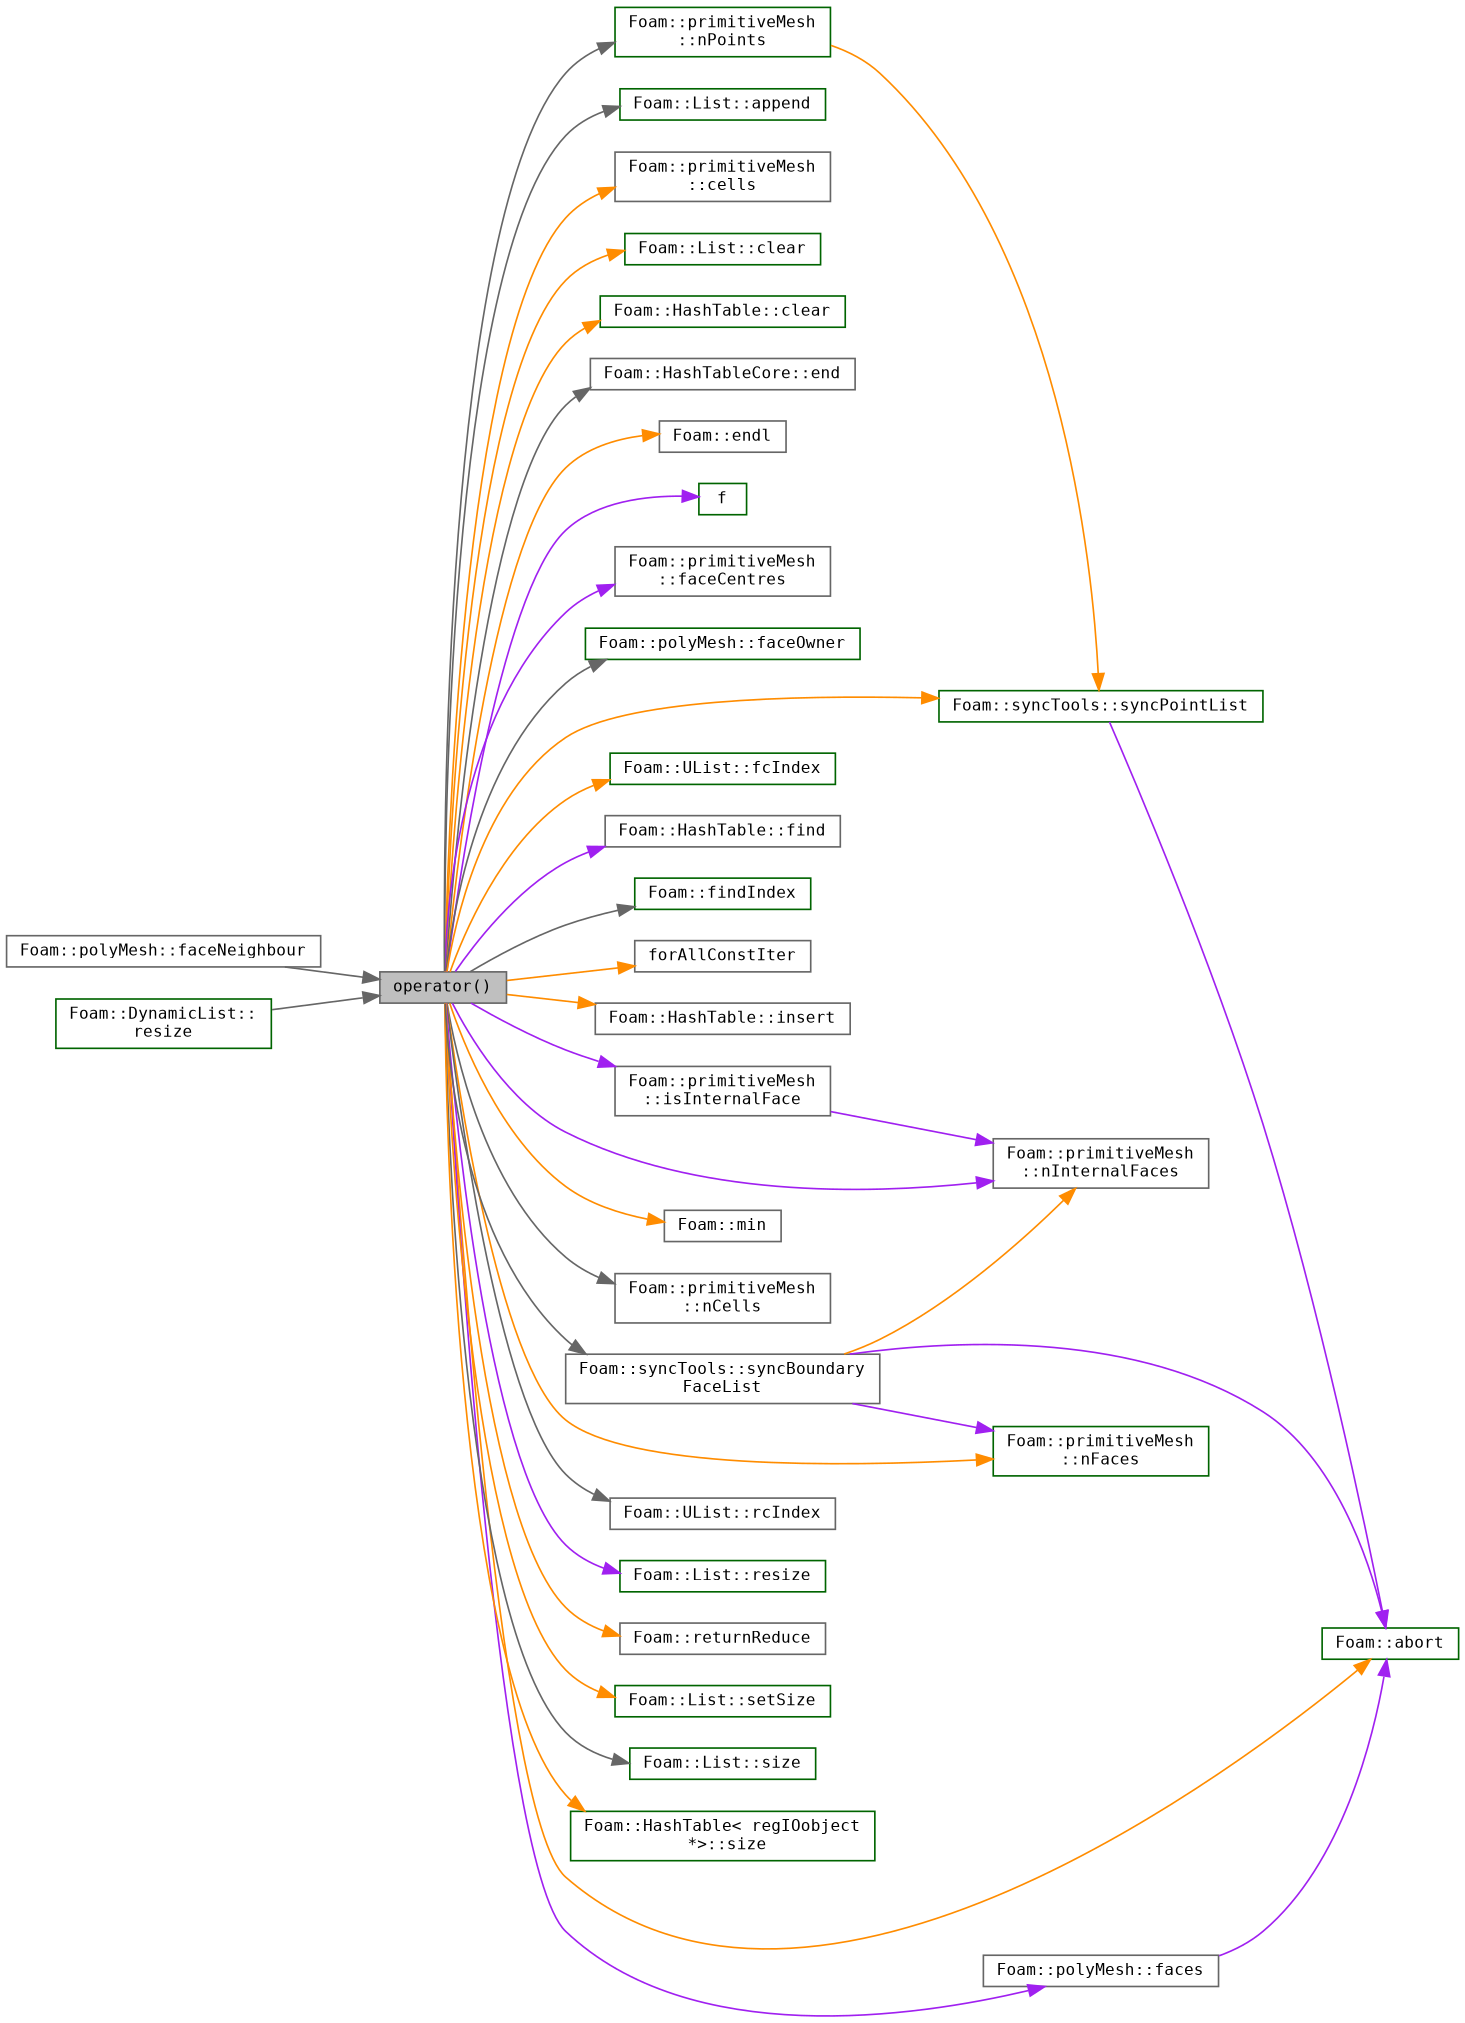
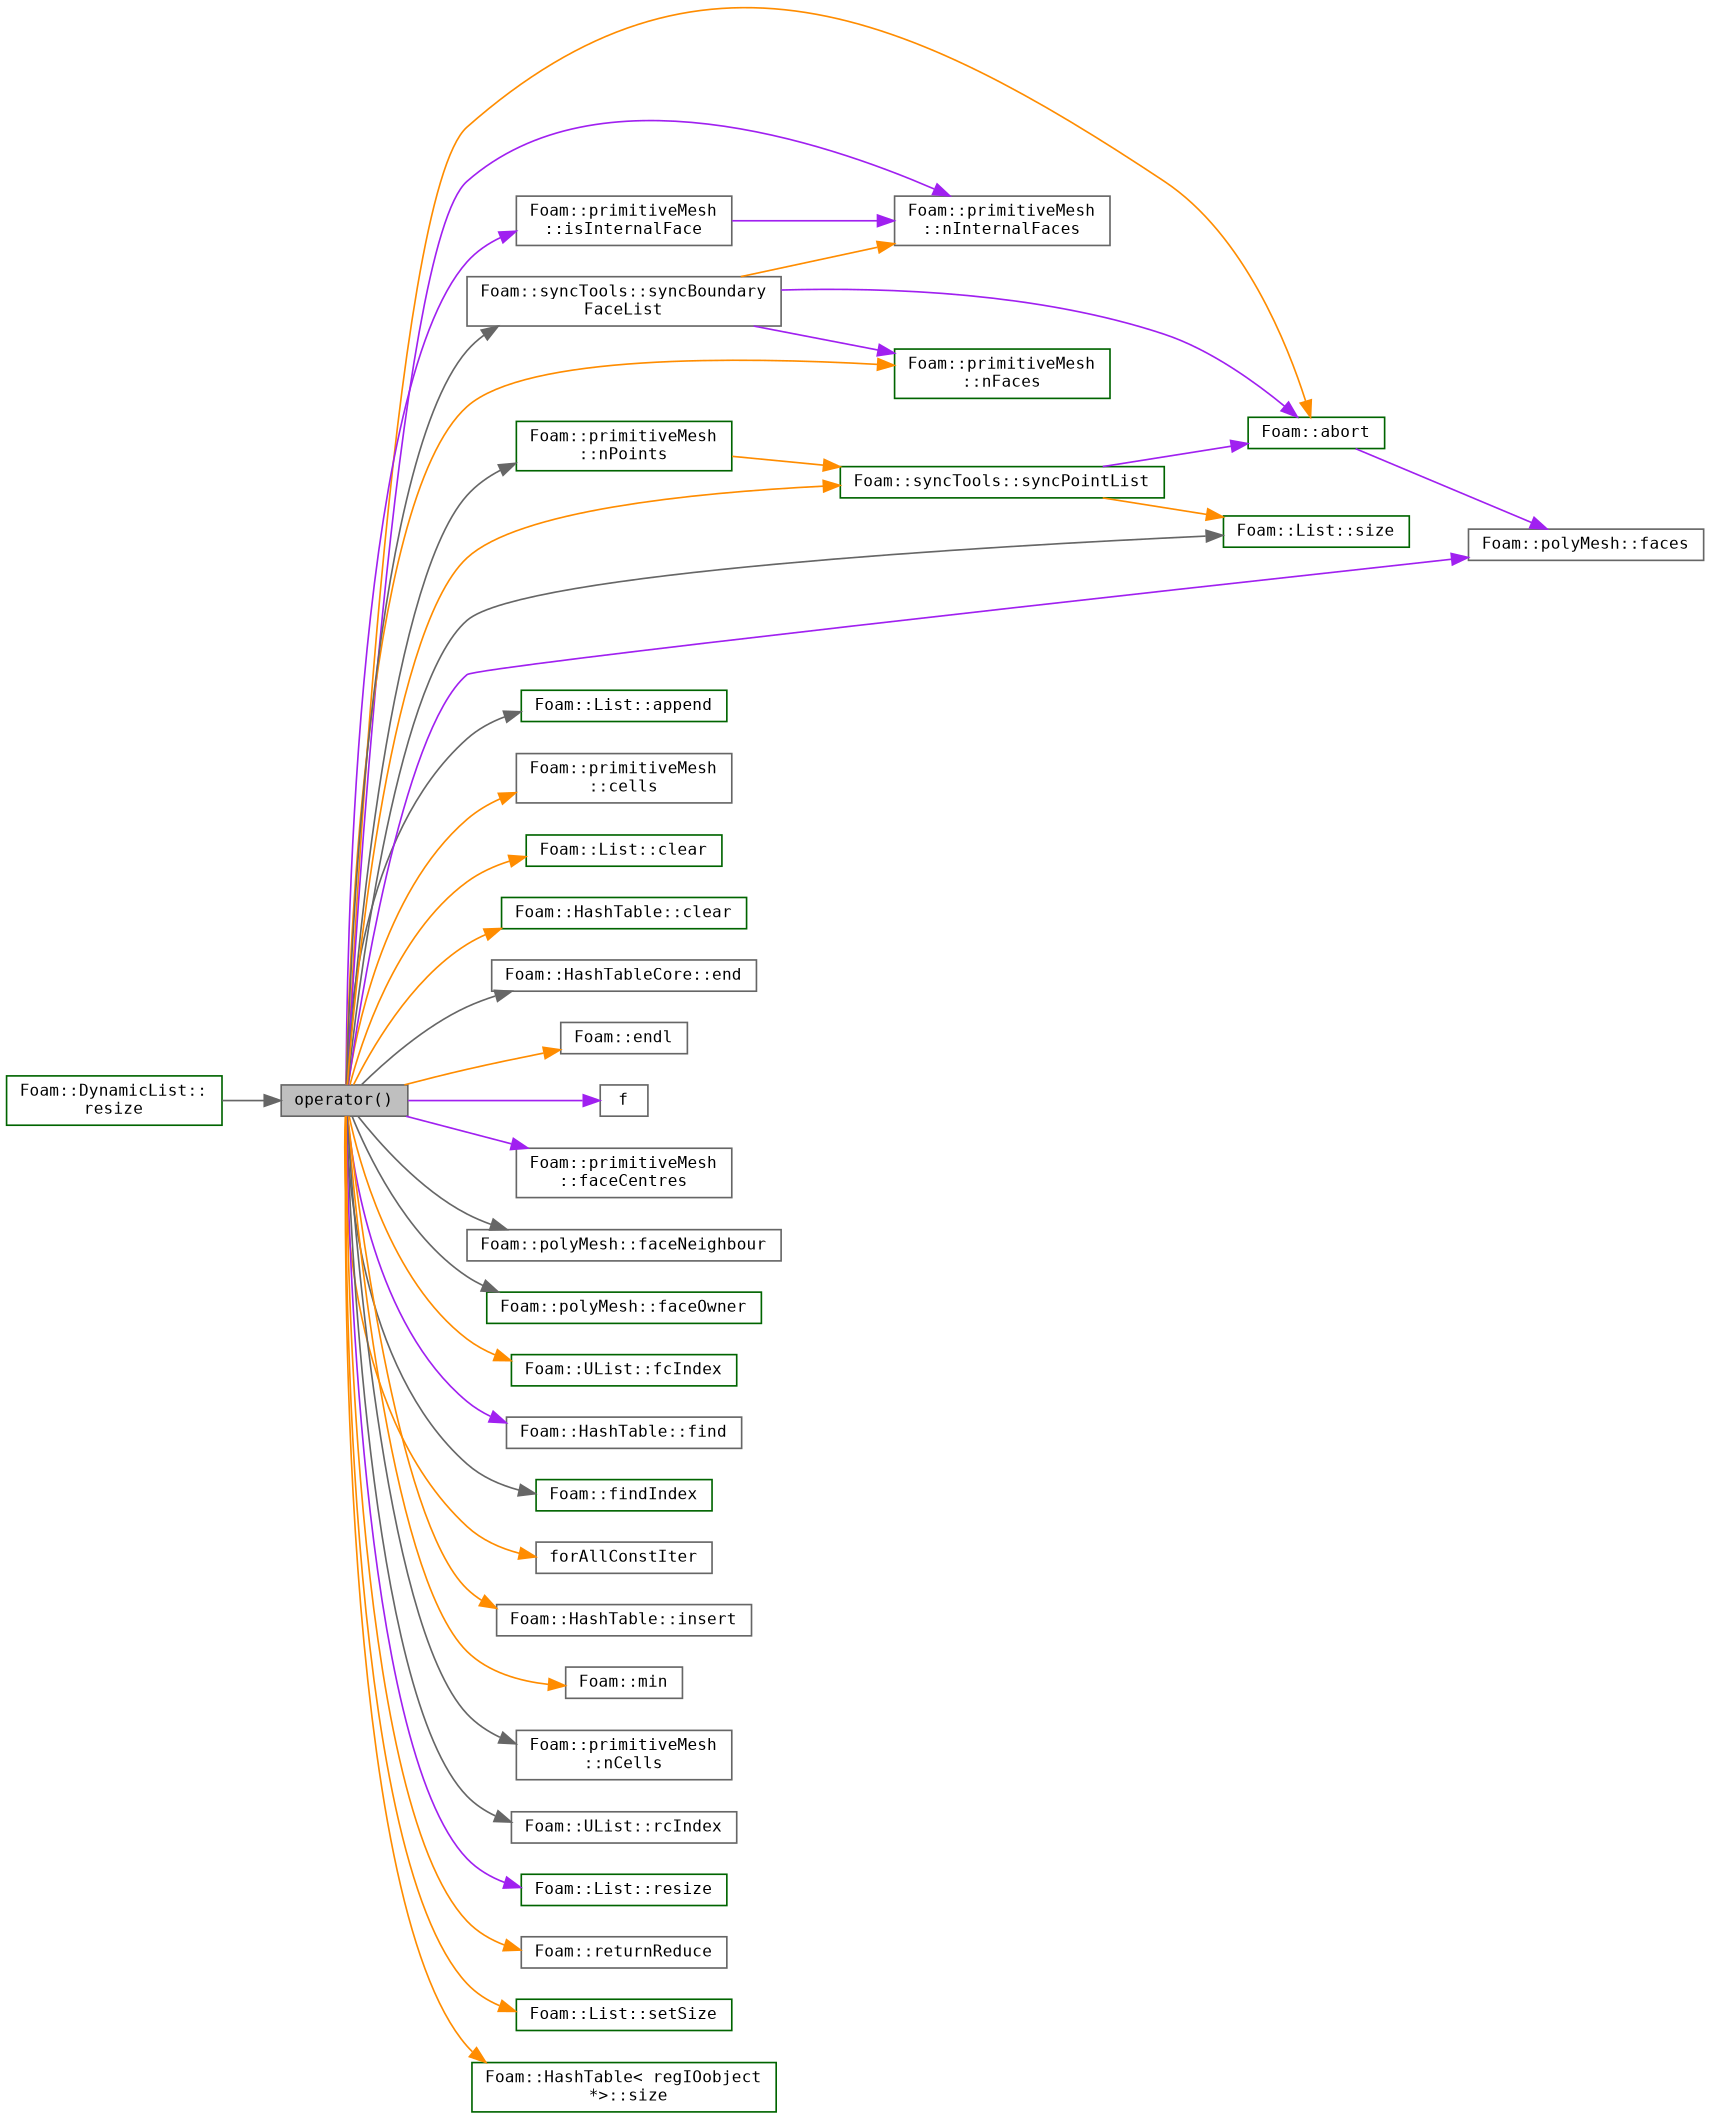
(723, 499) -> (624, 1101)
none -> (1155, 506)
(324, 972) -> (418, 1180)
(1334, 1837) -> (1444, 486)
